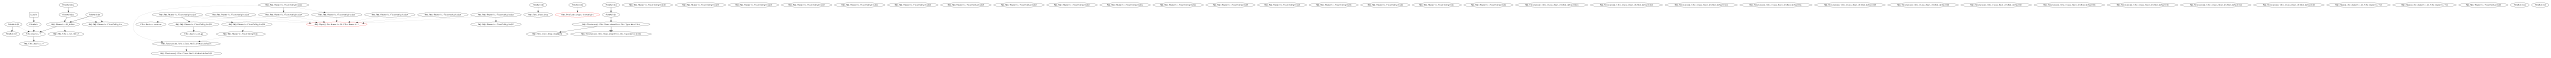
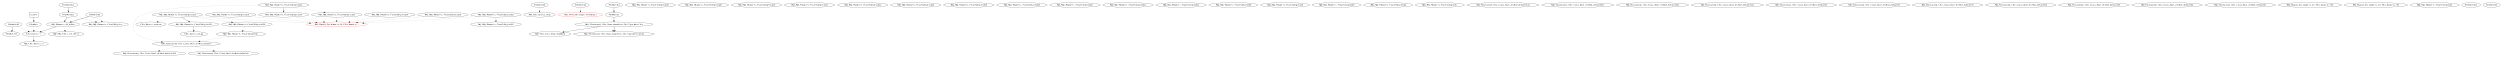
(1488, 5) -> none
(538, 15) -> (540, 15)
none -> (149, 53)
